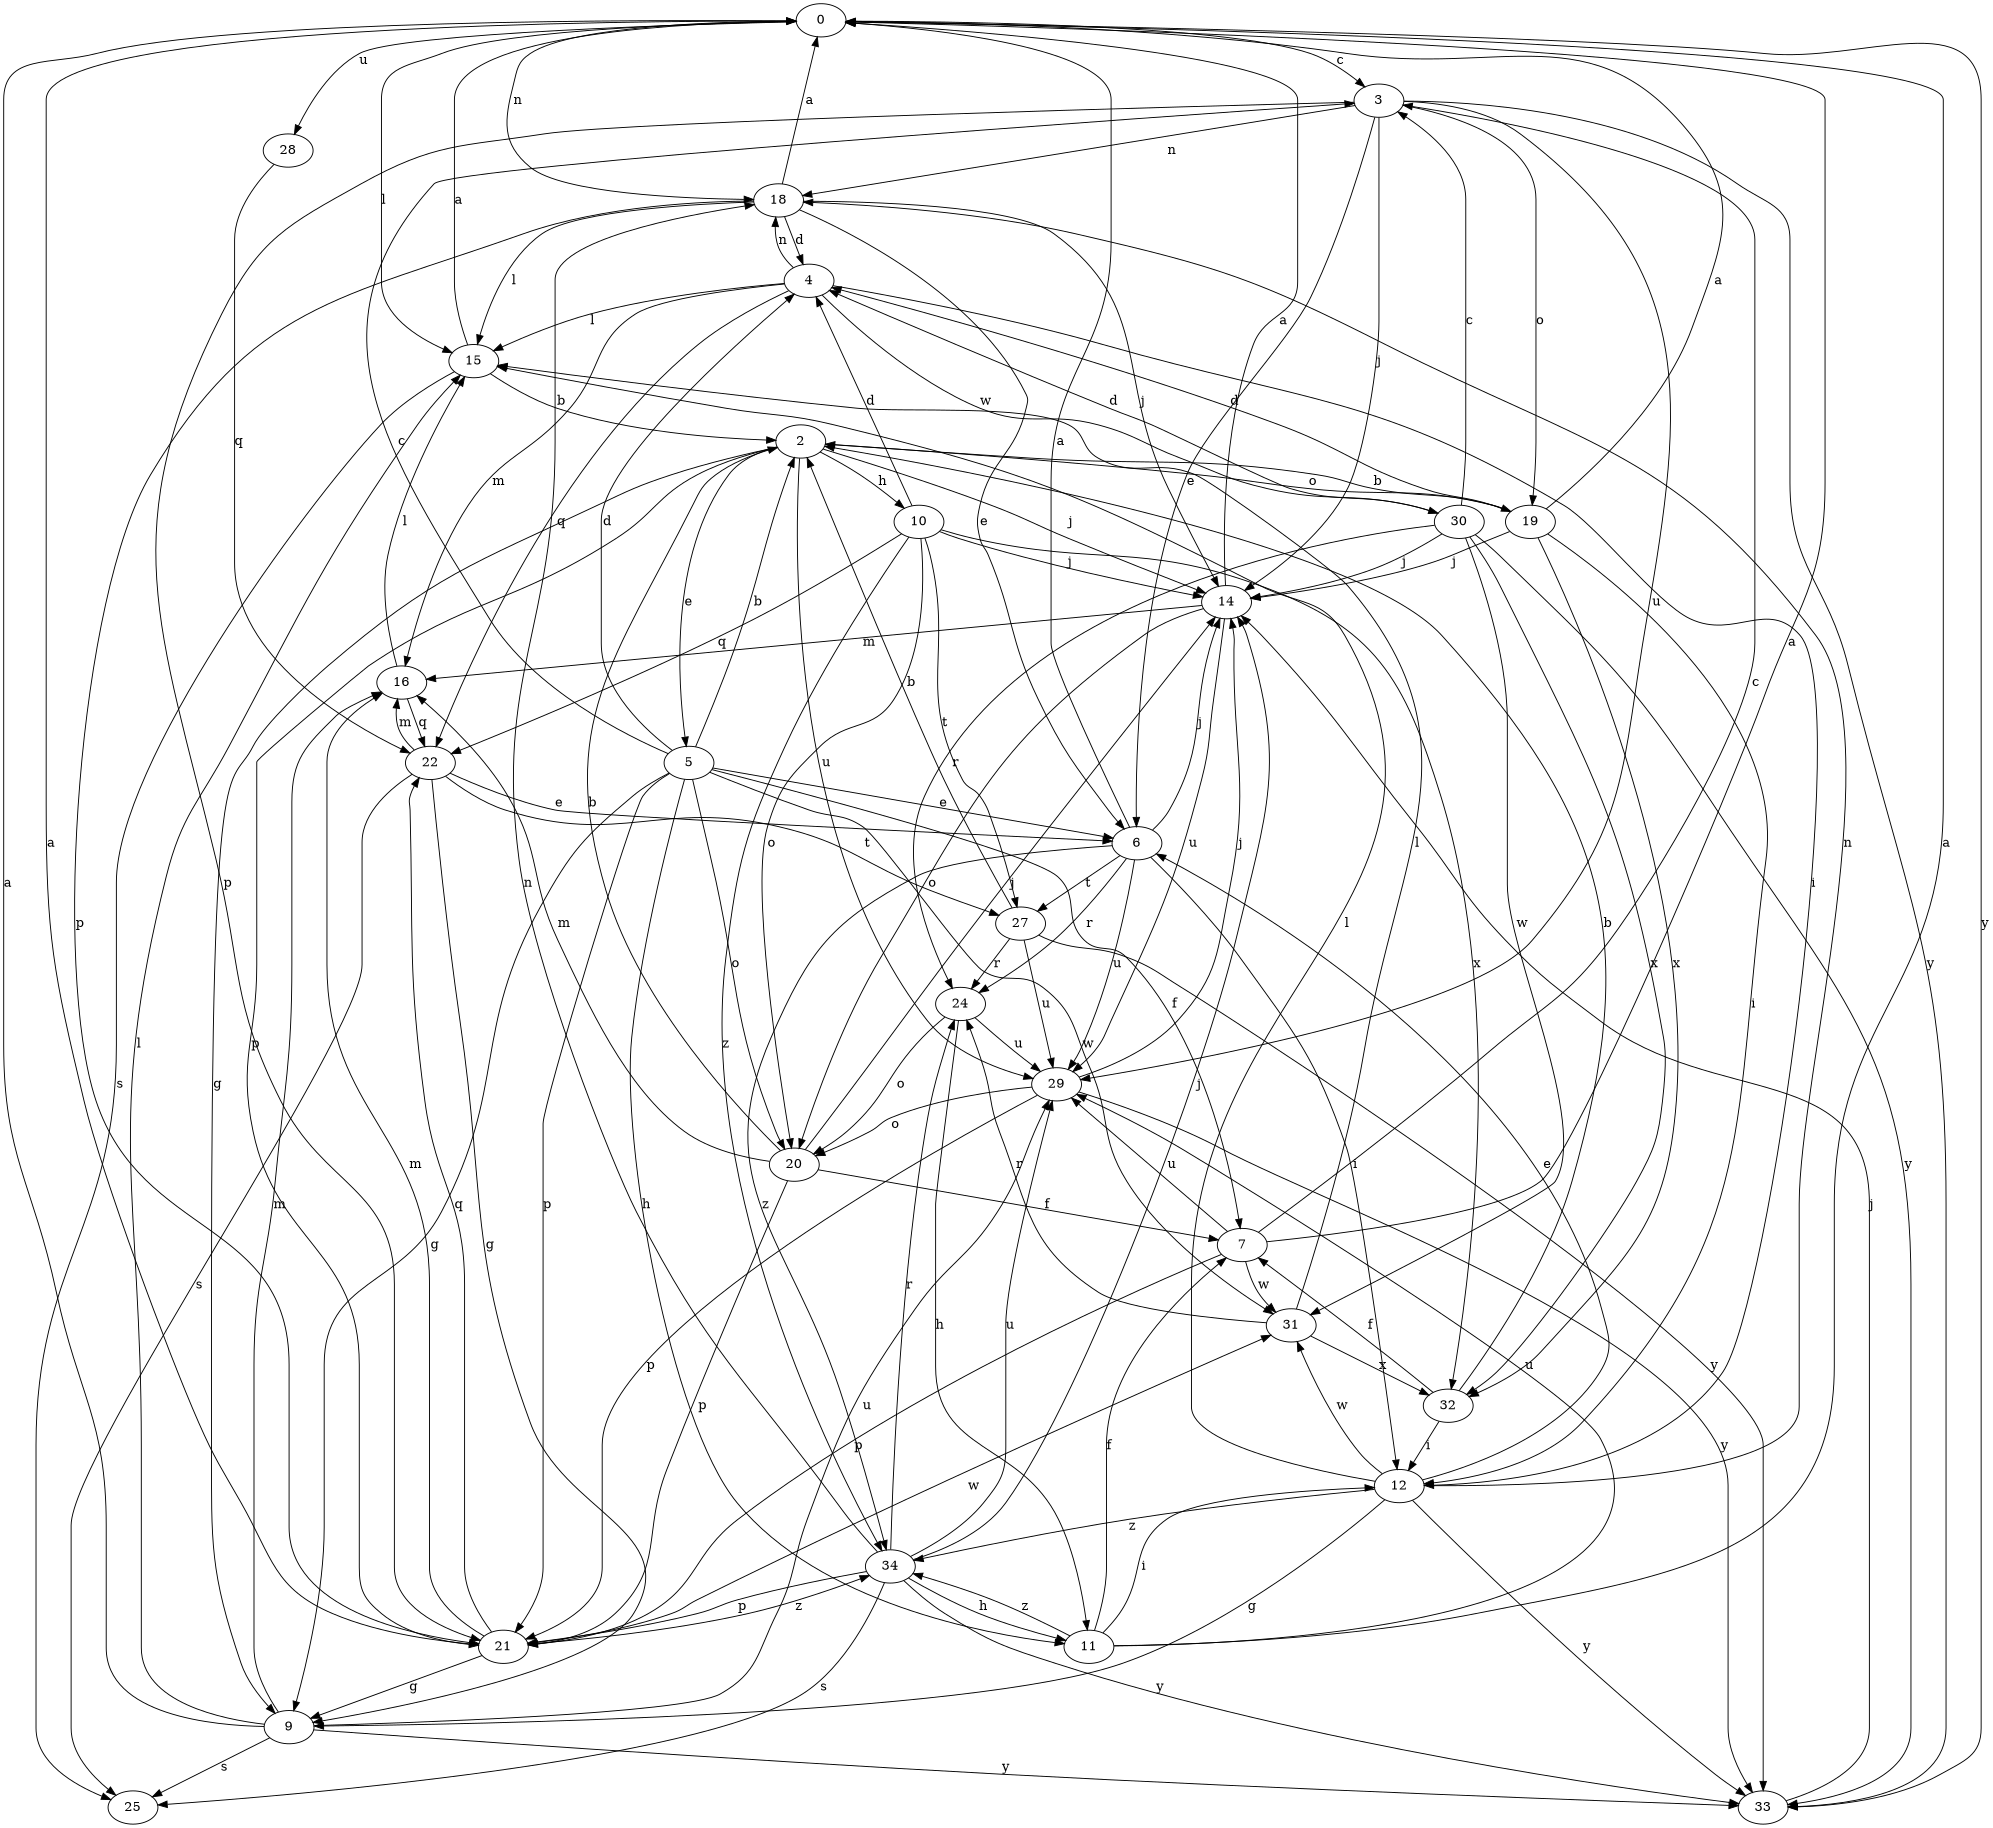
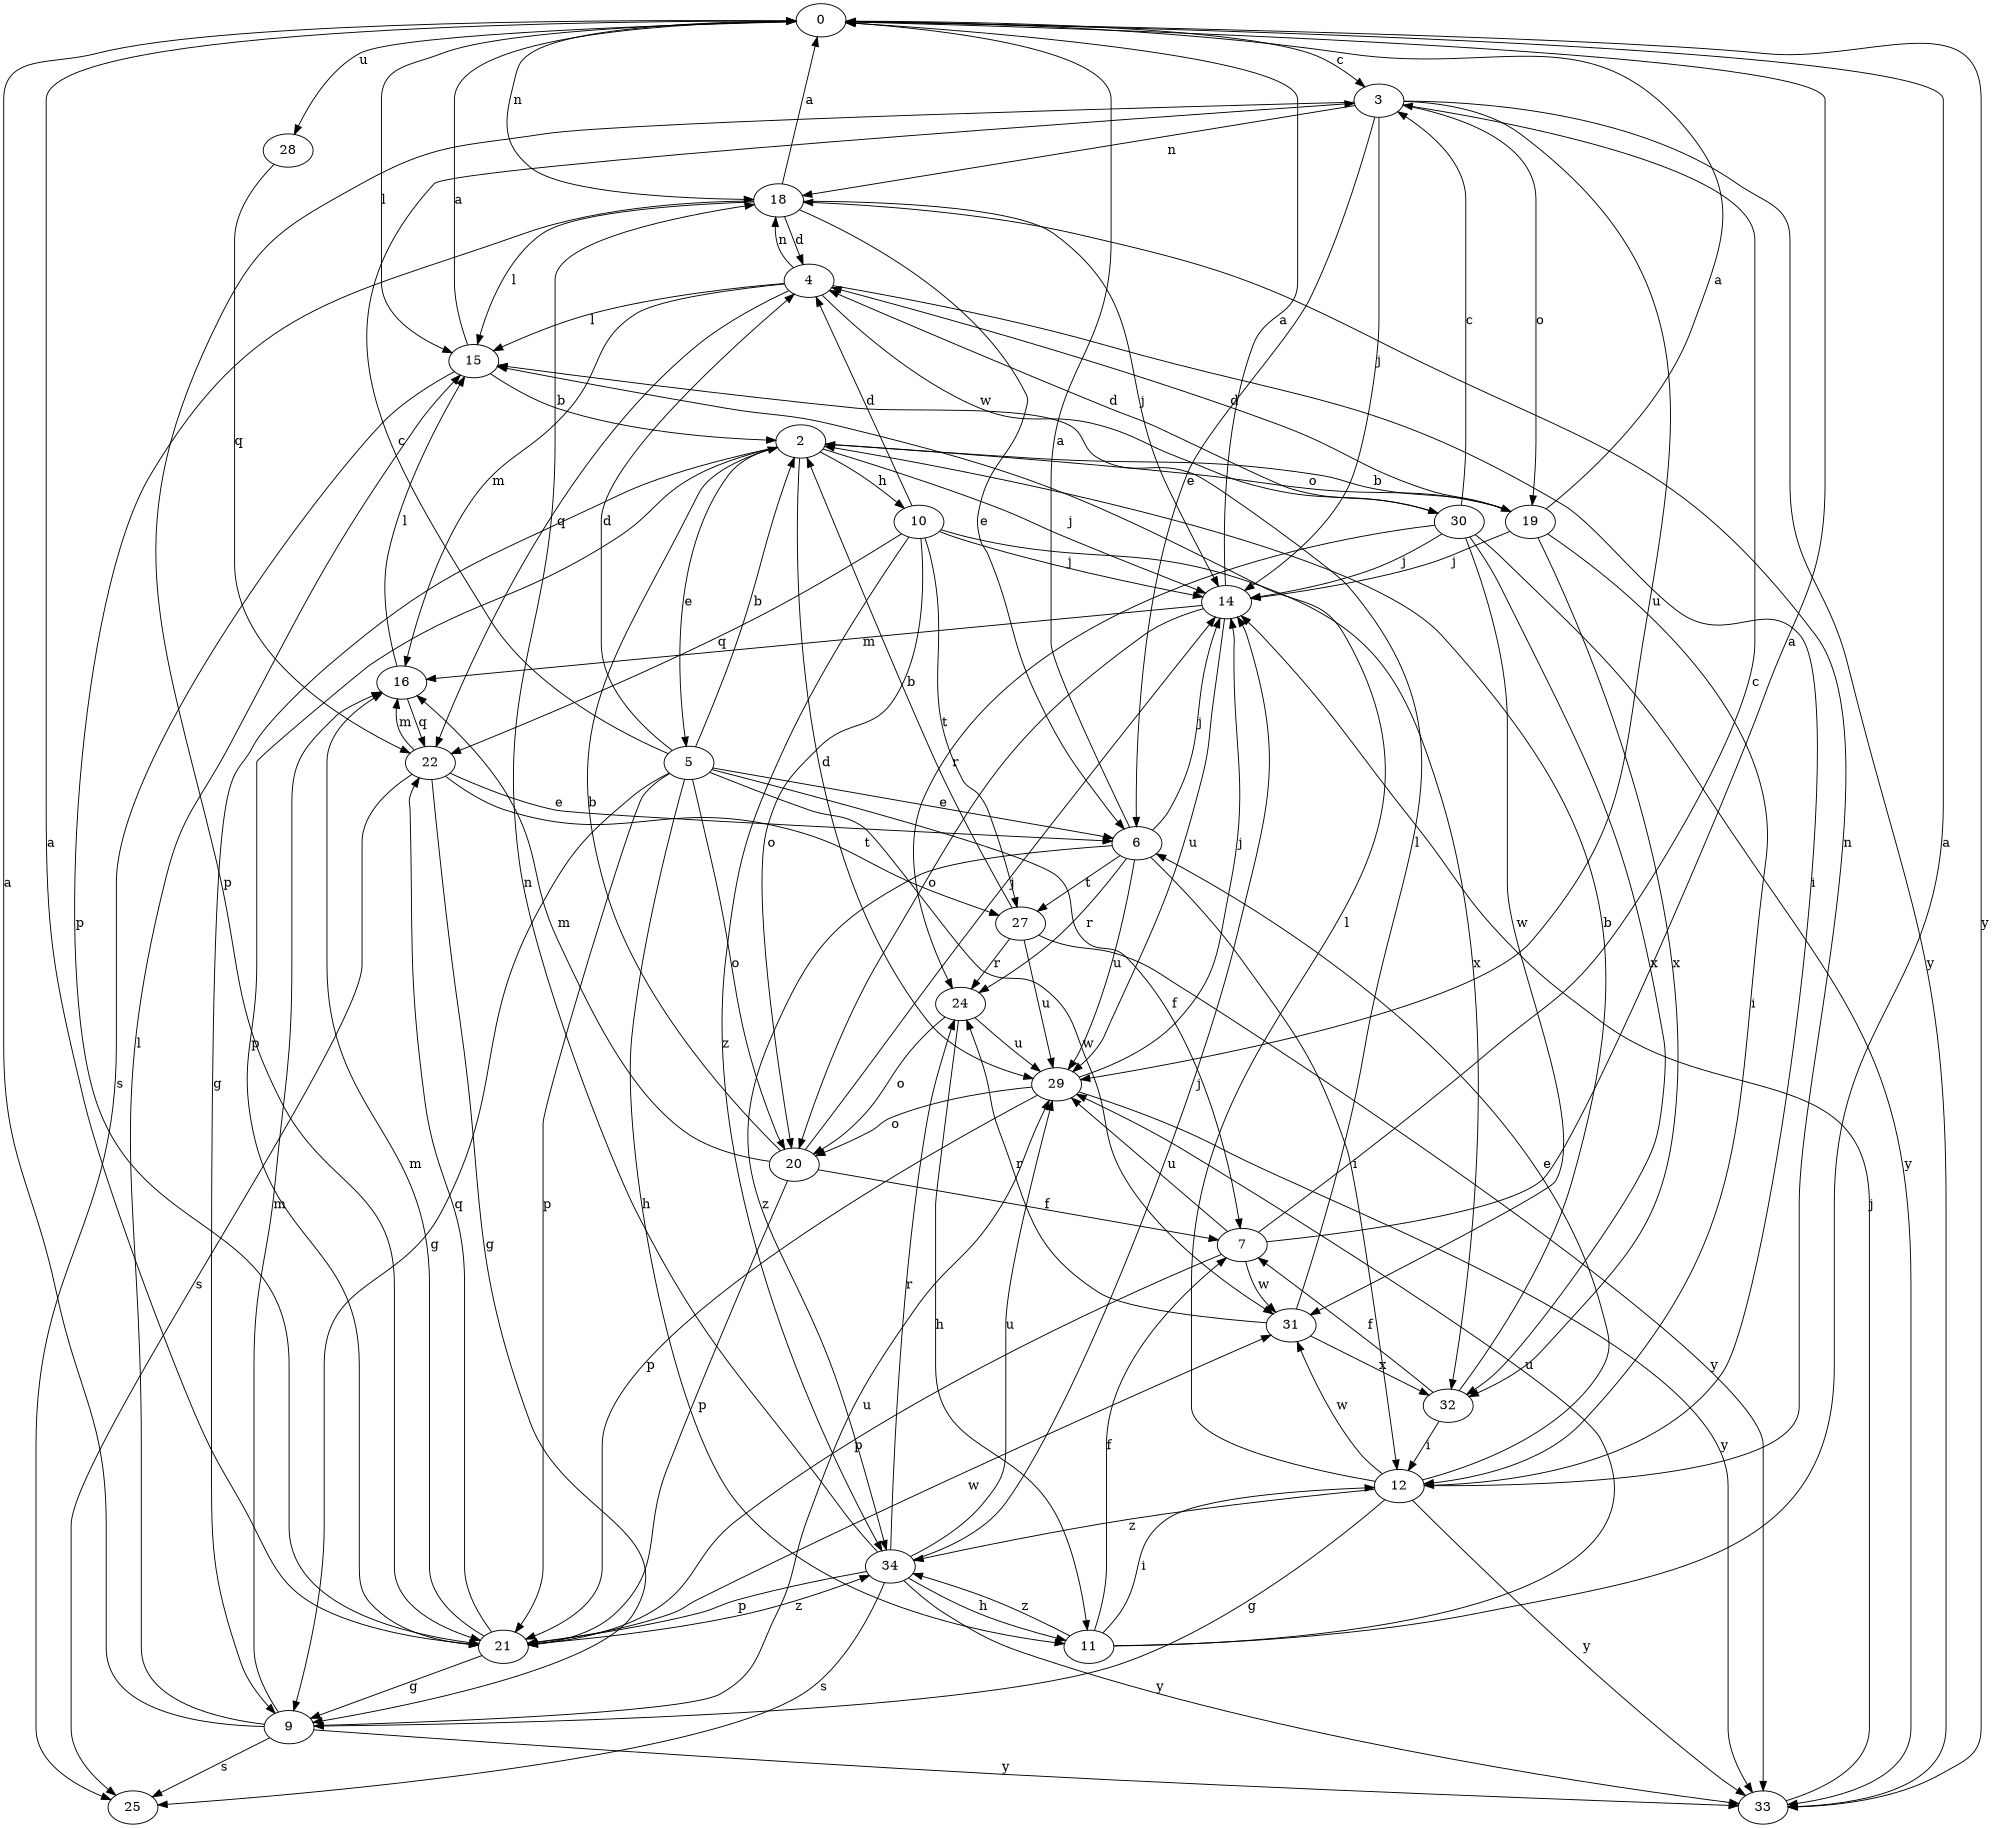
(827, 763) -> (827, 763)
